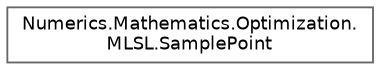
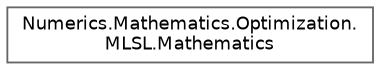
(190, 35) -> (190, 35)
